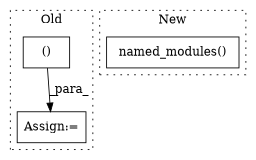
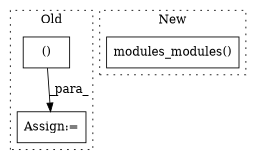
(173, 52) -> (173, 52)
